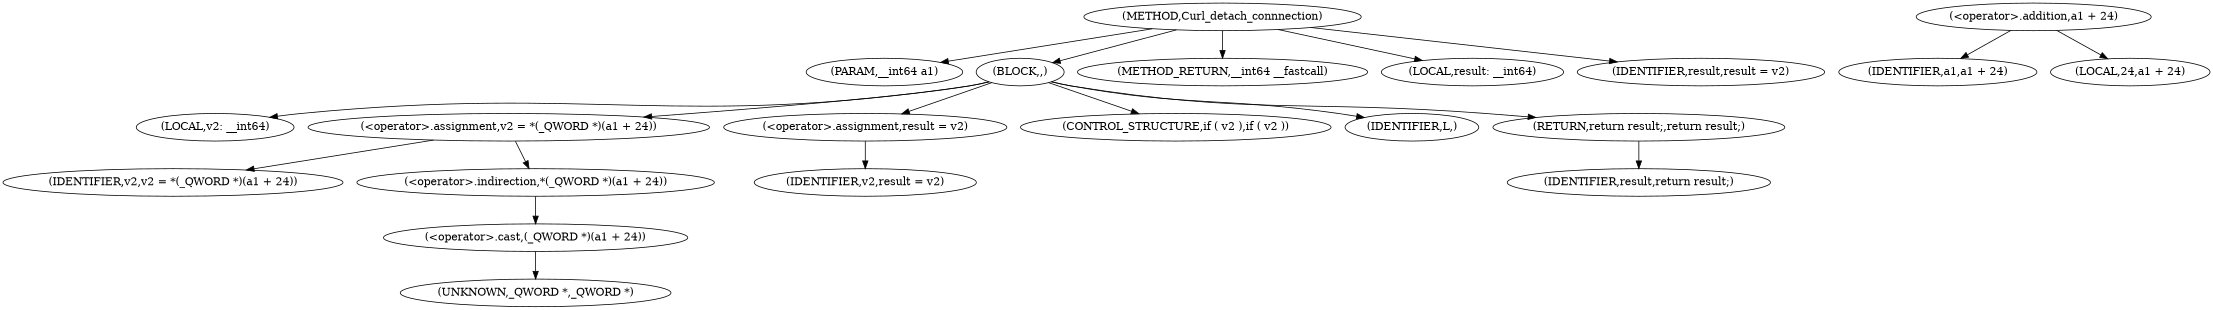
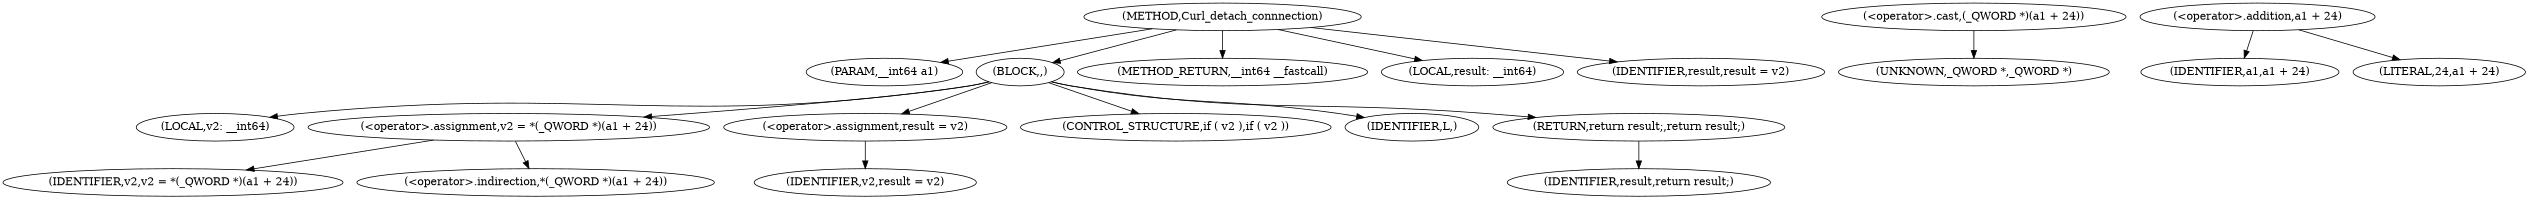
(2130, 72) -> (2439, 72)
(536, 206) -> none
